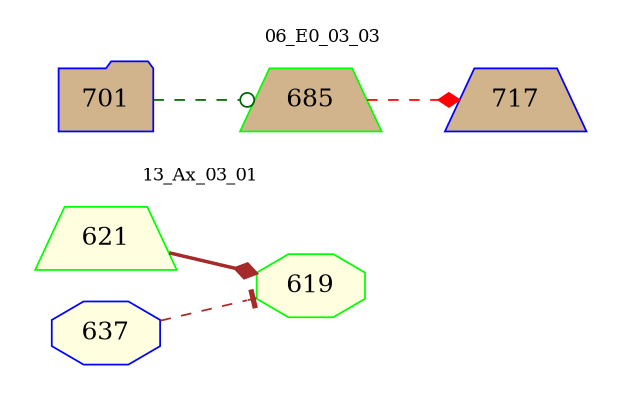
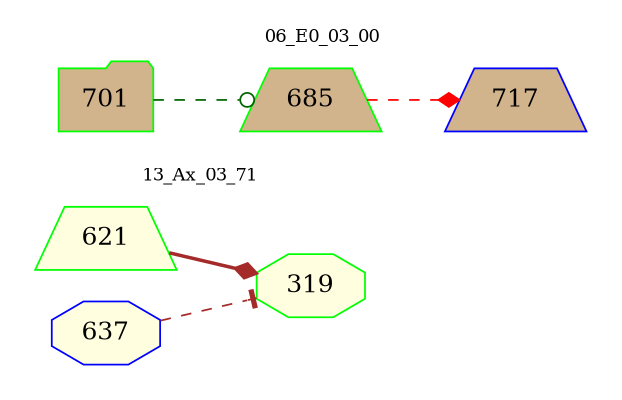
(323, 38) -> (323, 38)
(106, 100) -> (106, 100)
(200, 176) -> (200, 176)
(311, 286) -> (311, 286)
